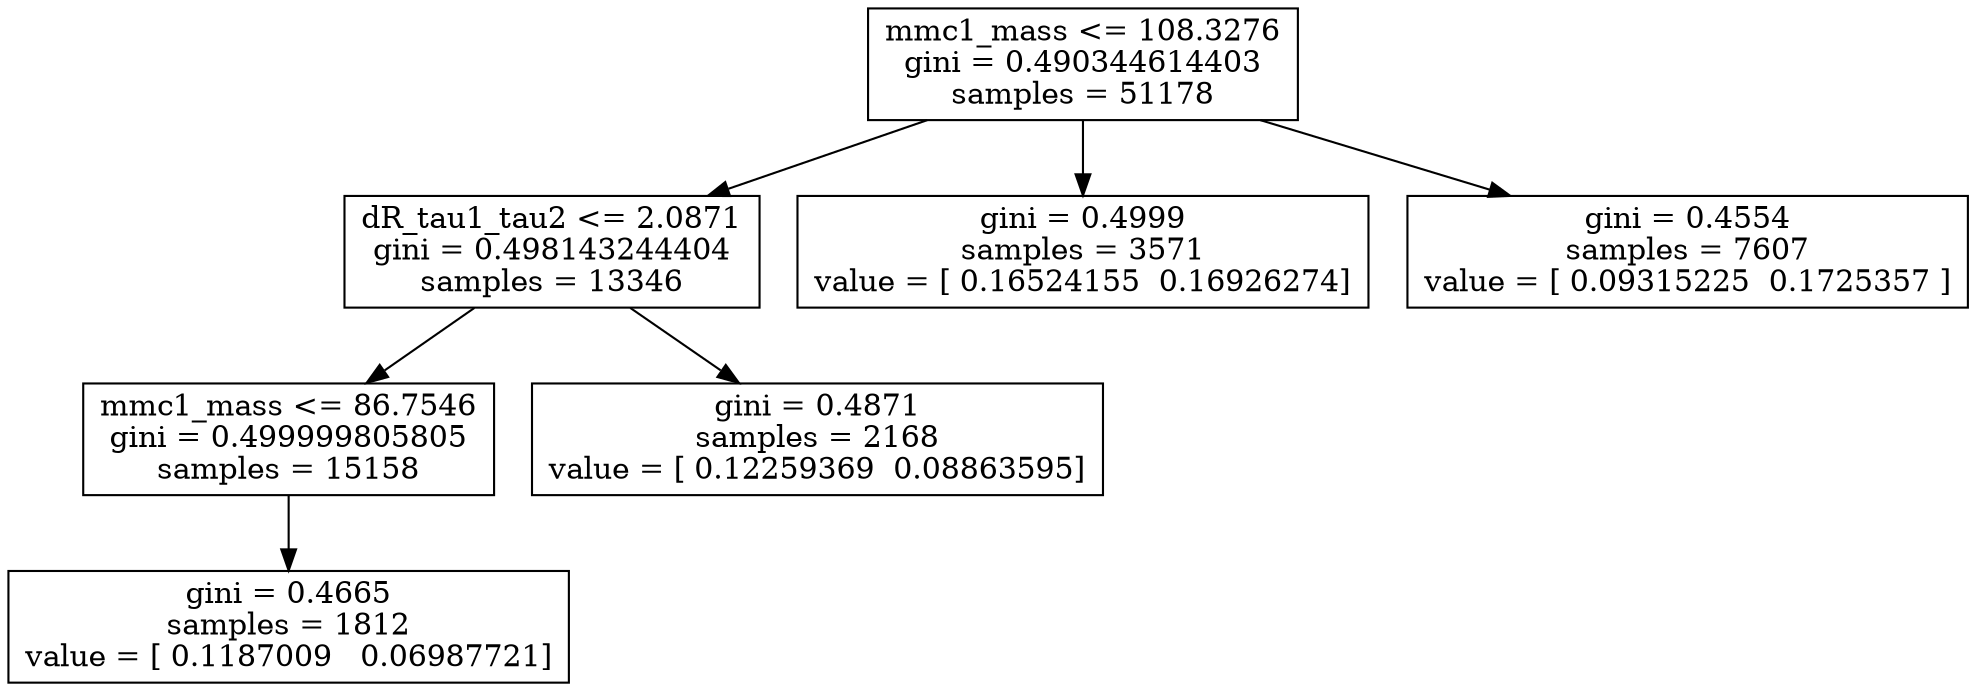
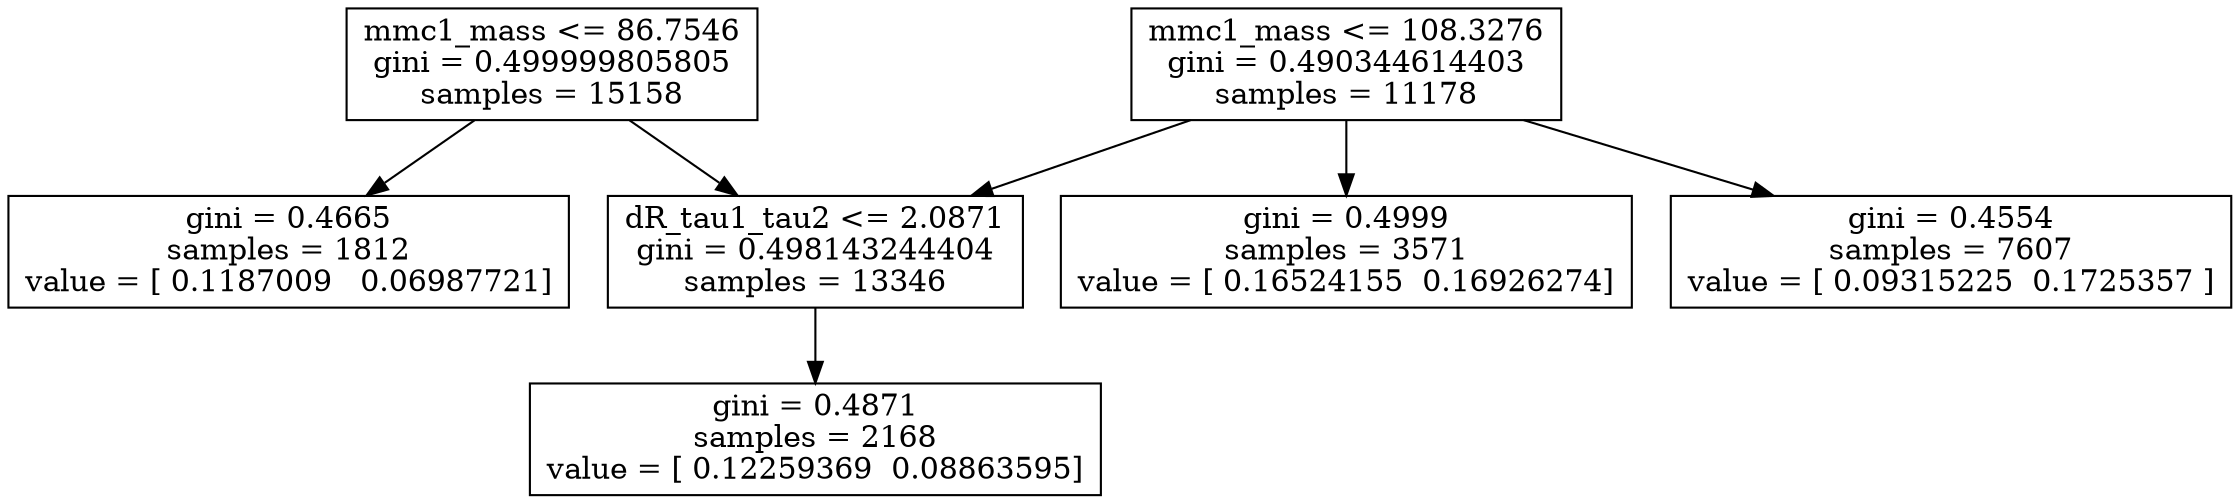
(1083, 64) -> (1346, 64)
(430, 339) -> (675, 152)
